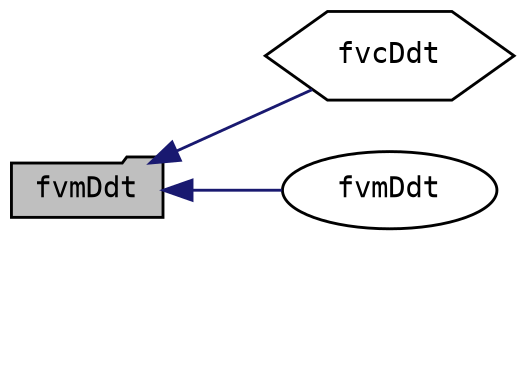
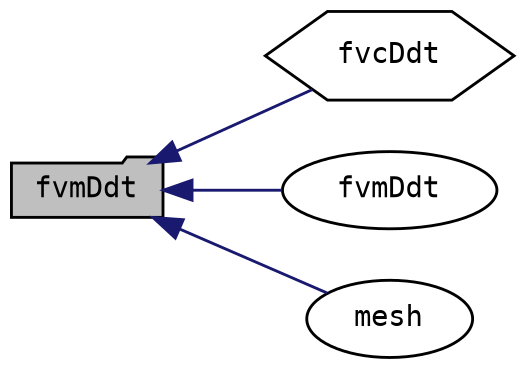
none -> (390, 319)
